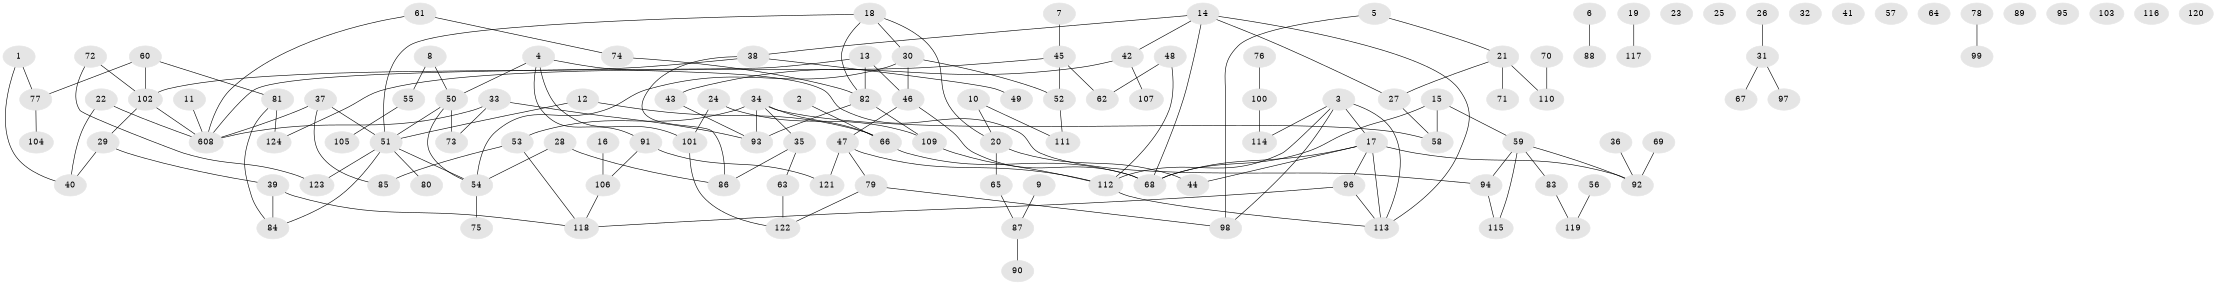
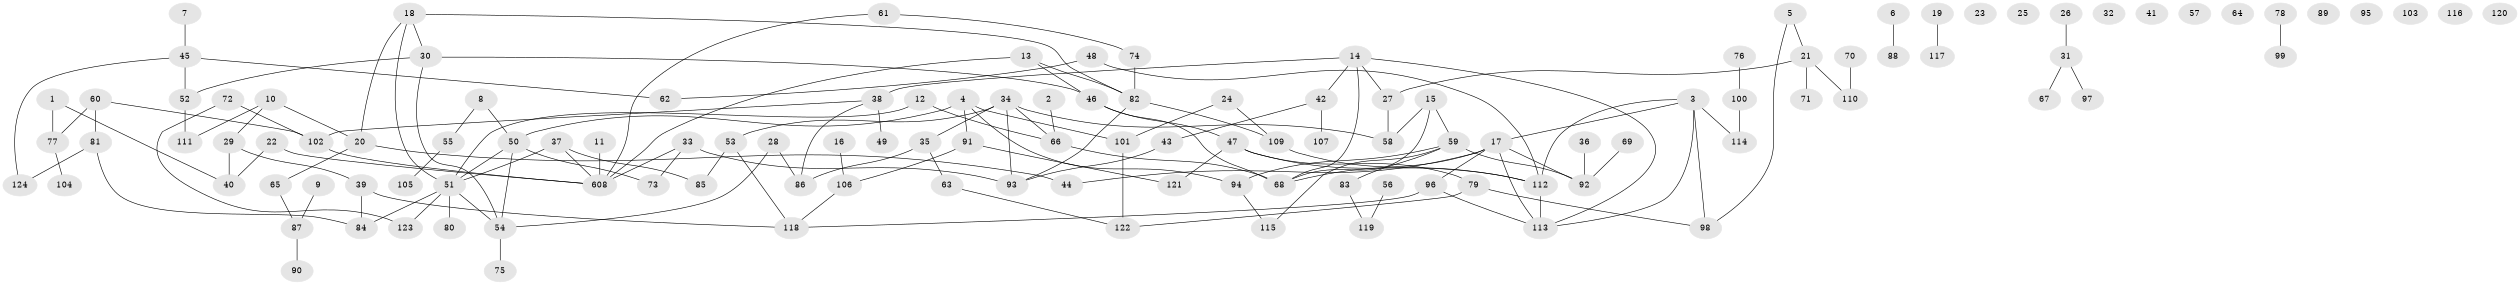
(124, 121) -> (251, 120)
